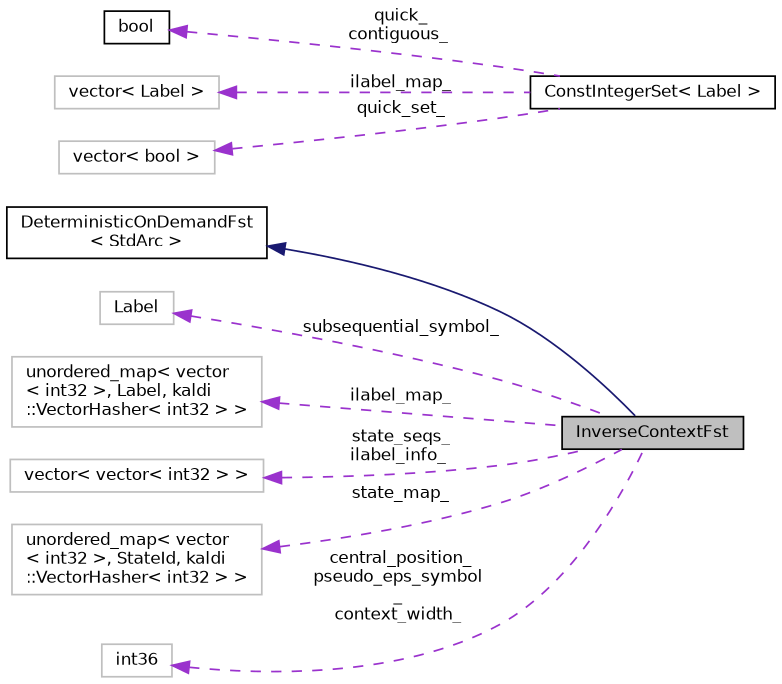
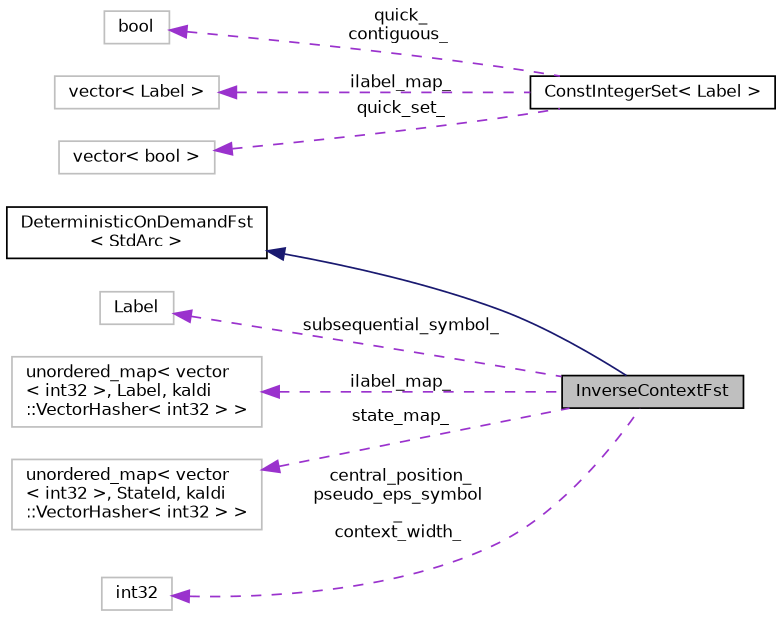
(137, 27) -> (137, 27)
(137, 476) -> none
(137, 660) -> (137, 594)
